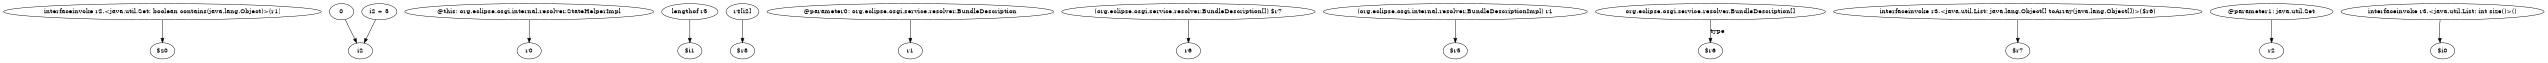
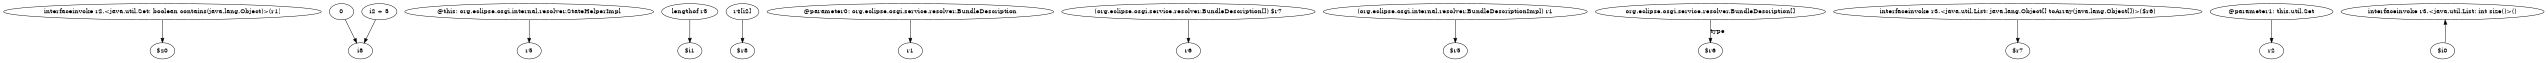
(2272, 12) -> (2272, 12)
(2440, 29) -> (2446, 34)
(360, 51) -> (360, 51)
(529, 51) -> (529, 51)
